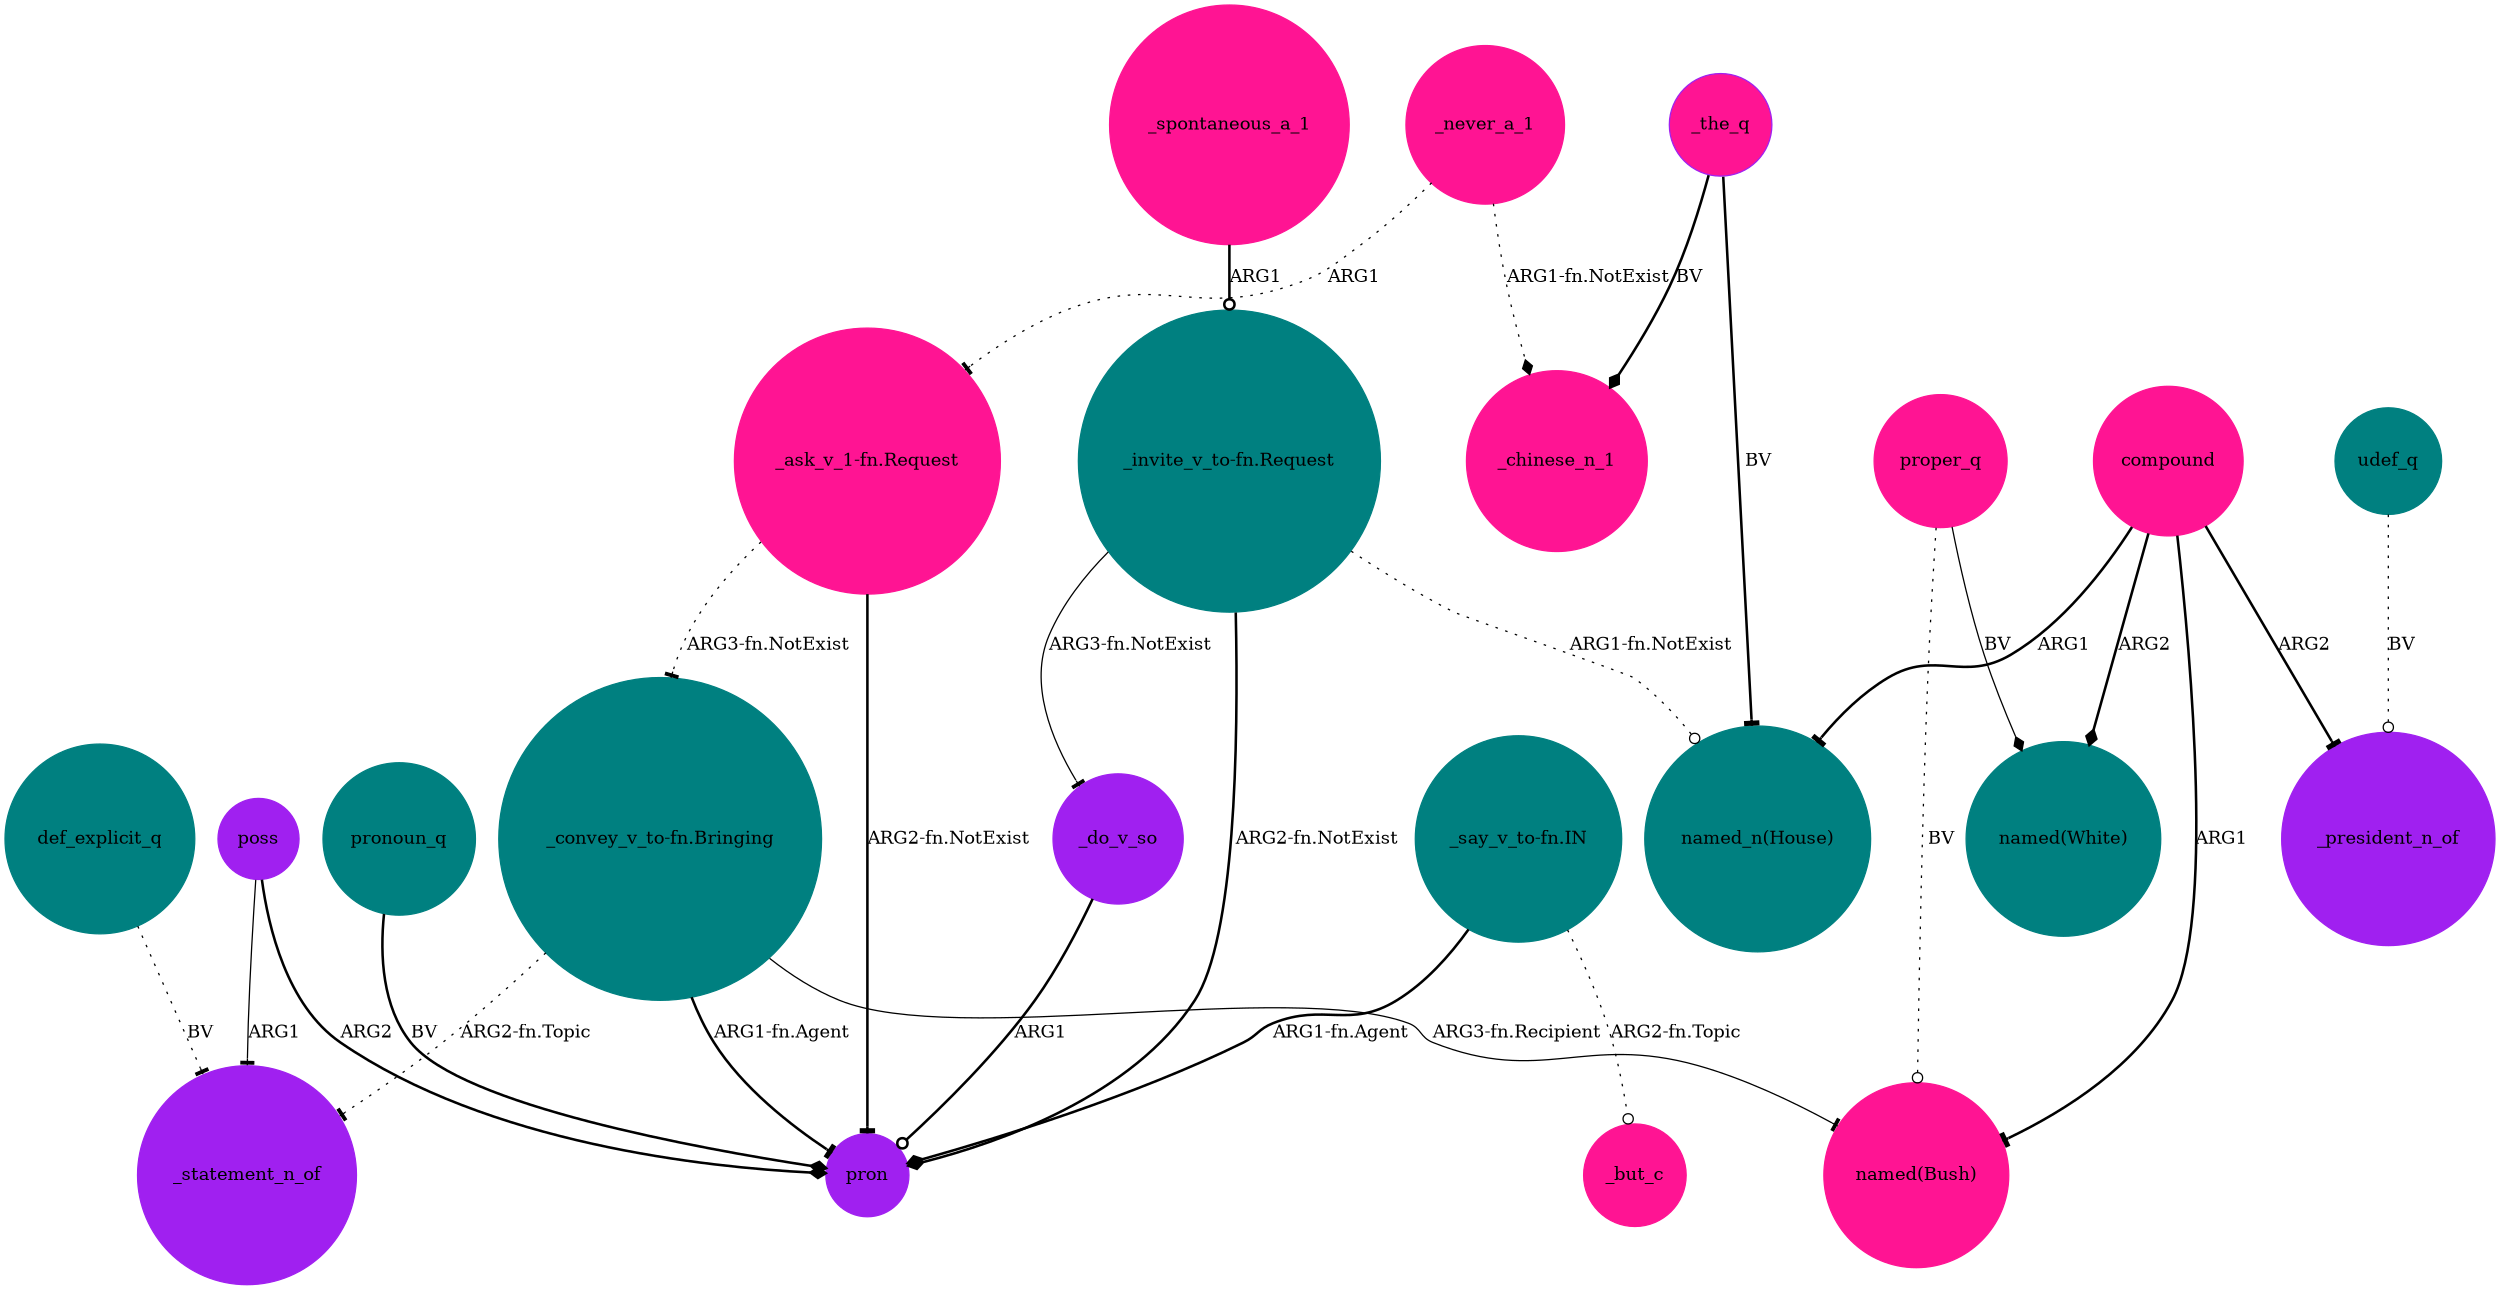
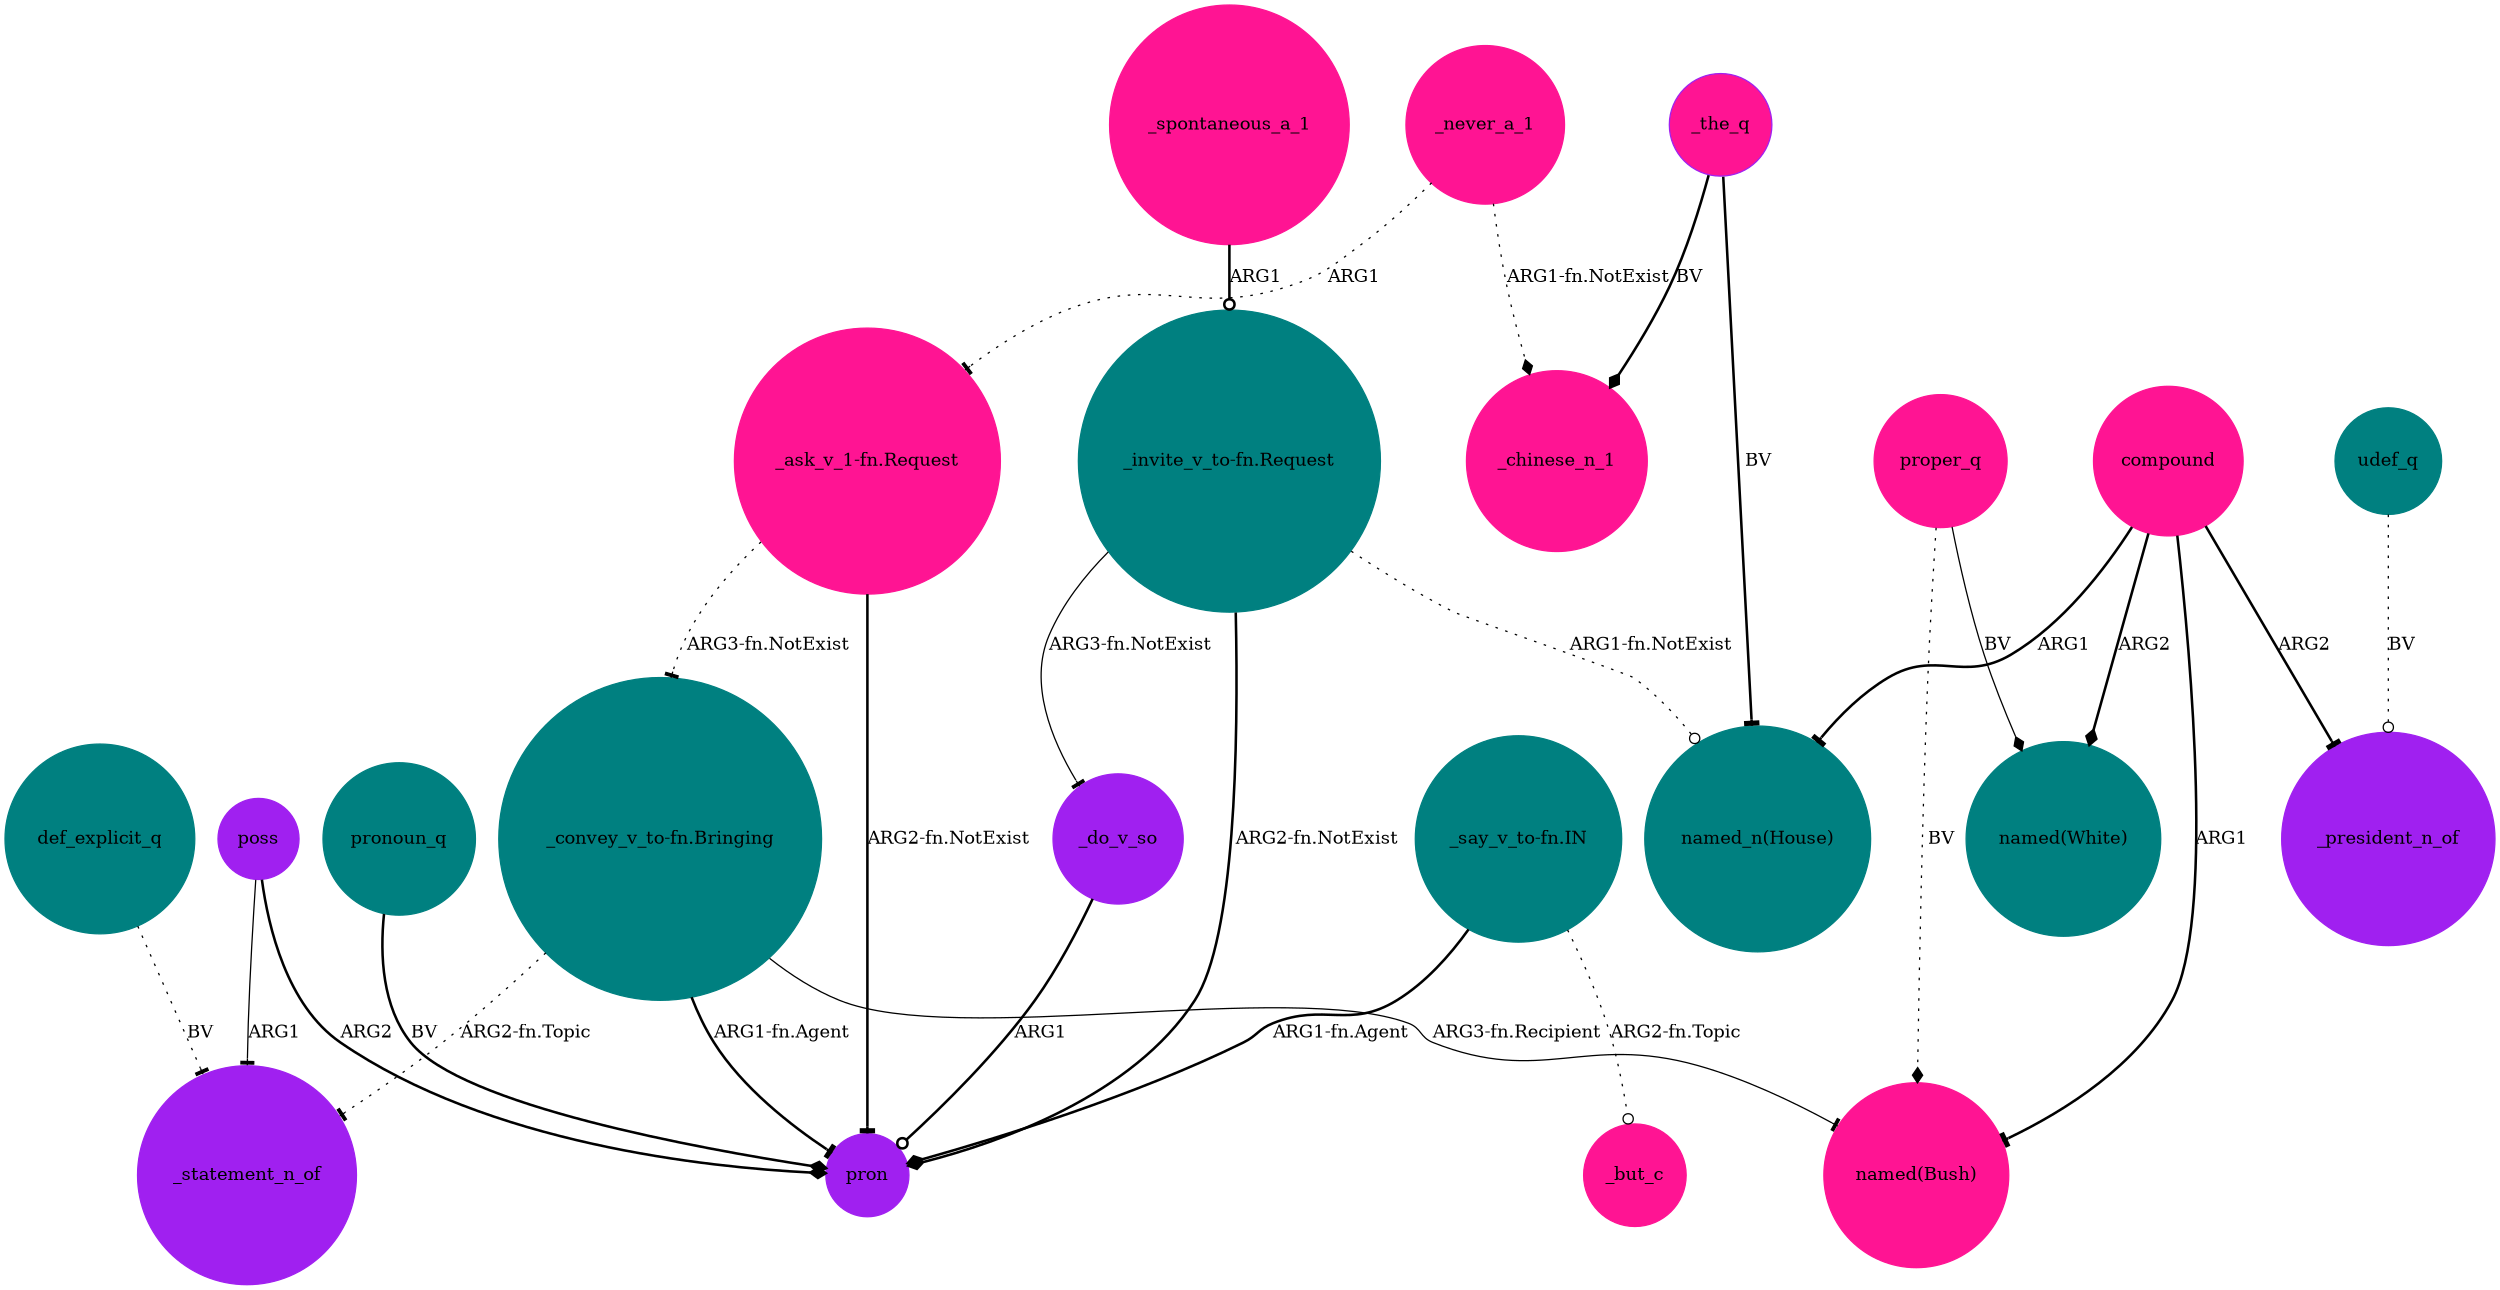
(1924, 800) -> (1924, 797)
